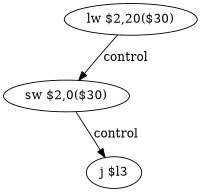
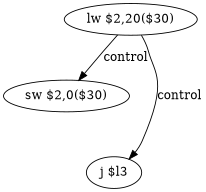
(88, 131) -> (157, 95)
